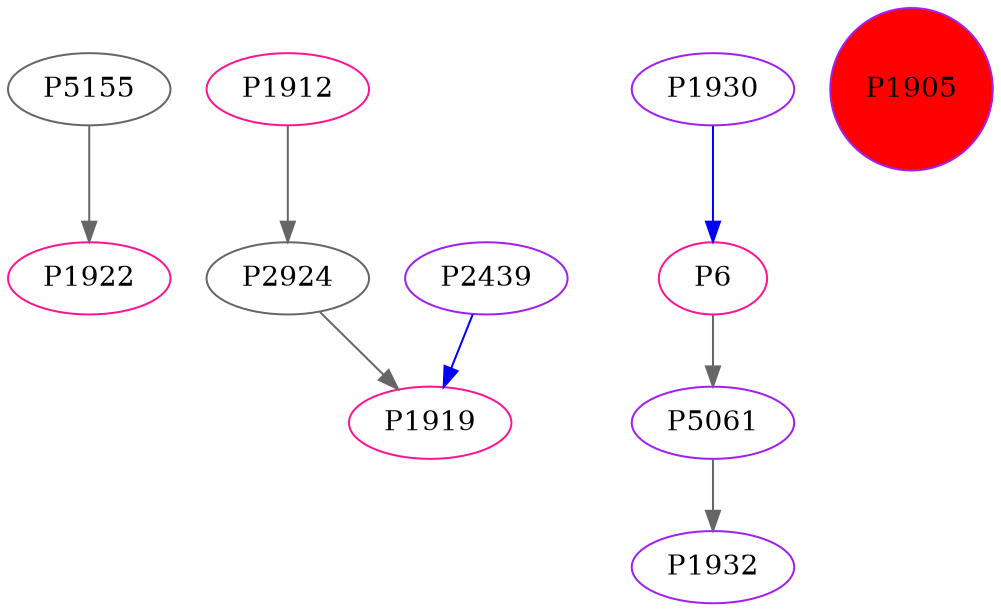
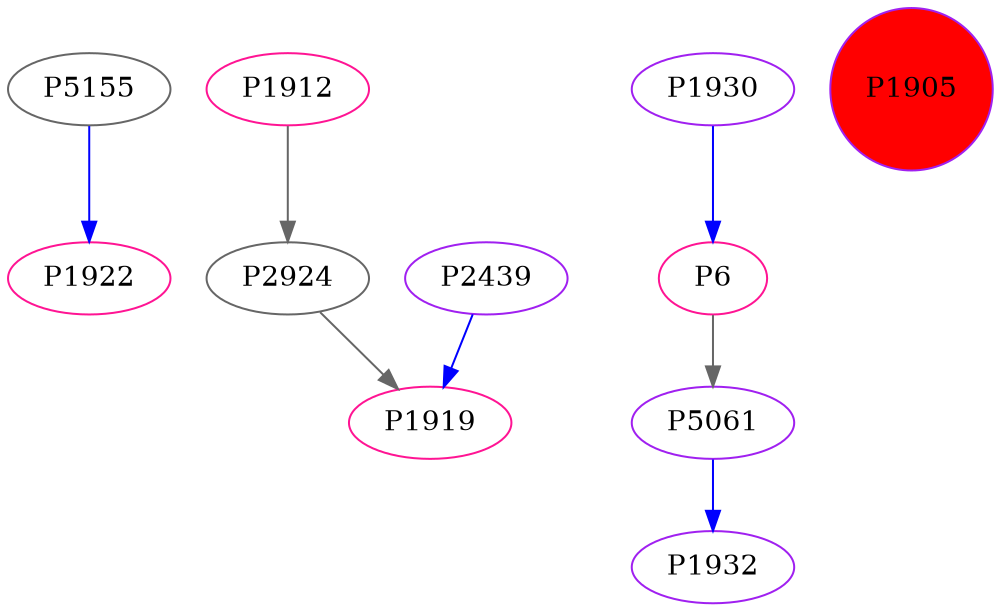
(89, 174) -> (89, 174)
(713, 485) -> (713, 485)
